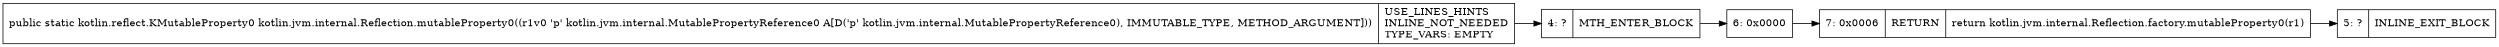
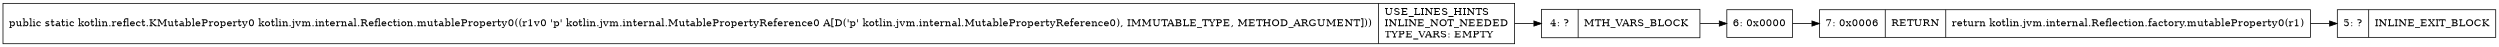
(1636, 23) -> (1636, 23)
